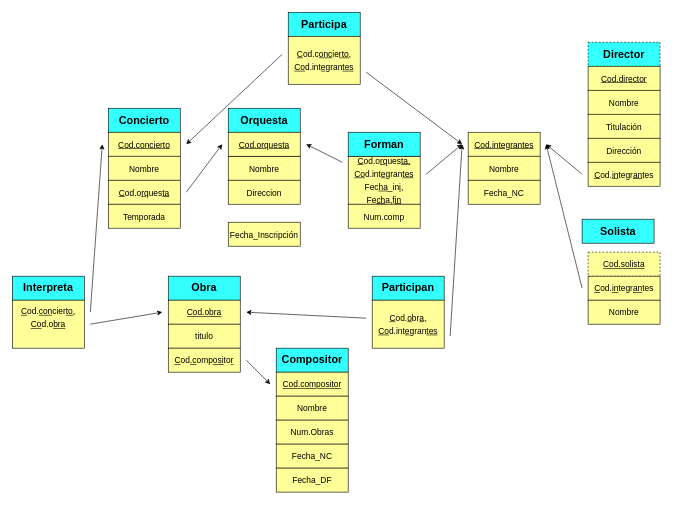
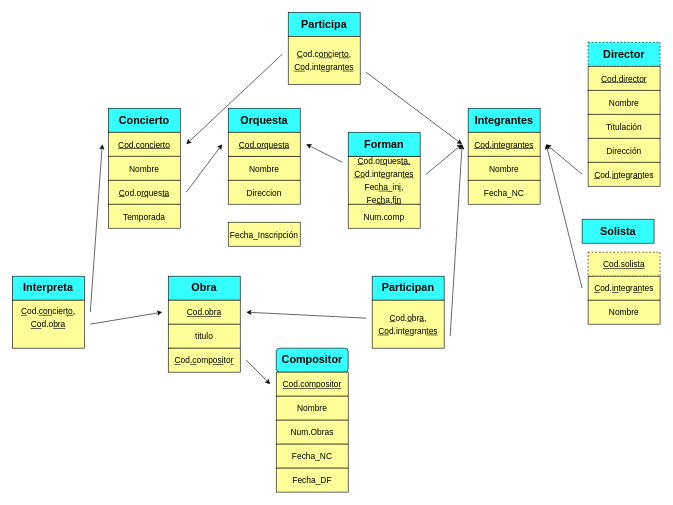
none -> (504, 120)
(312, 360) -> (312, 360)
